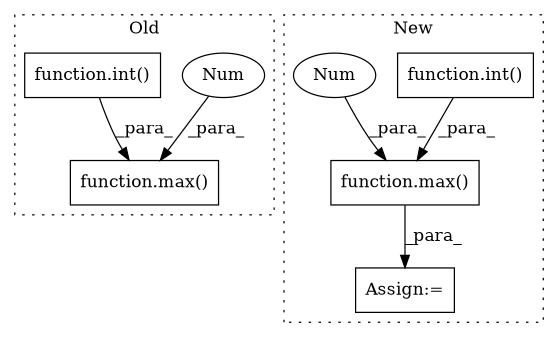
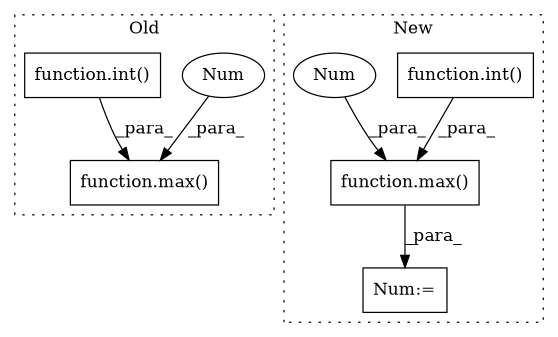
(405, 290) -> (405, 290)
